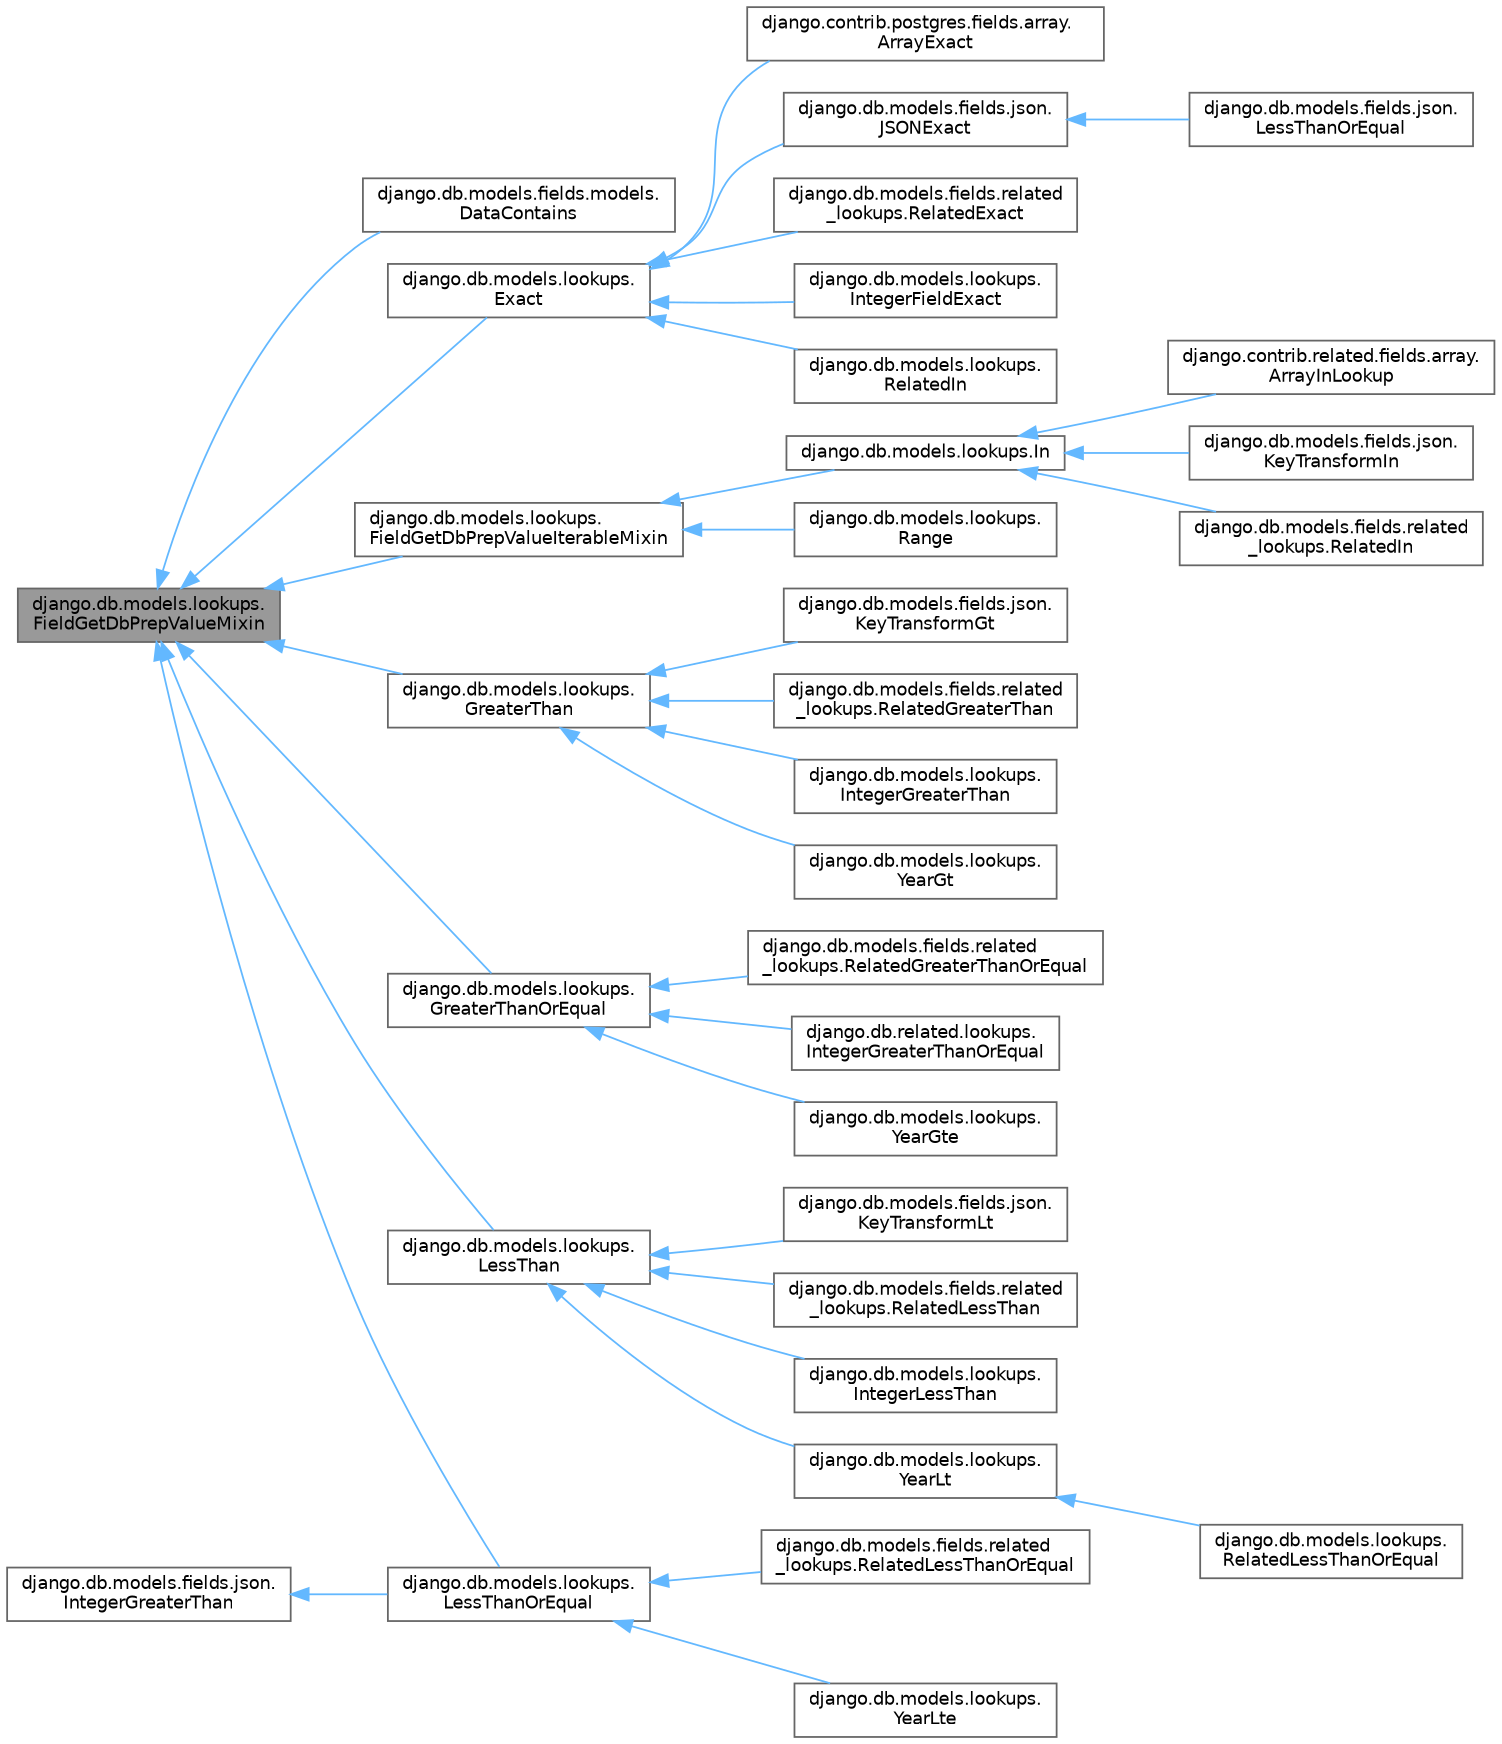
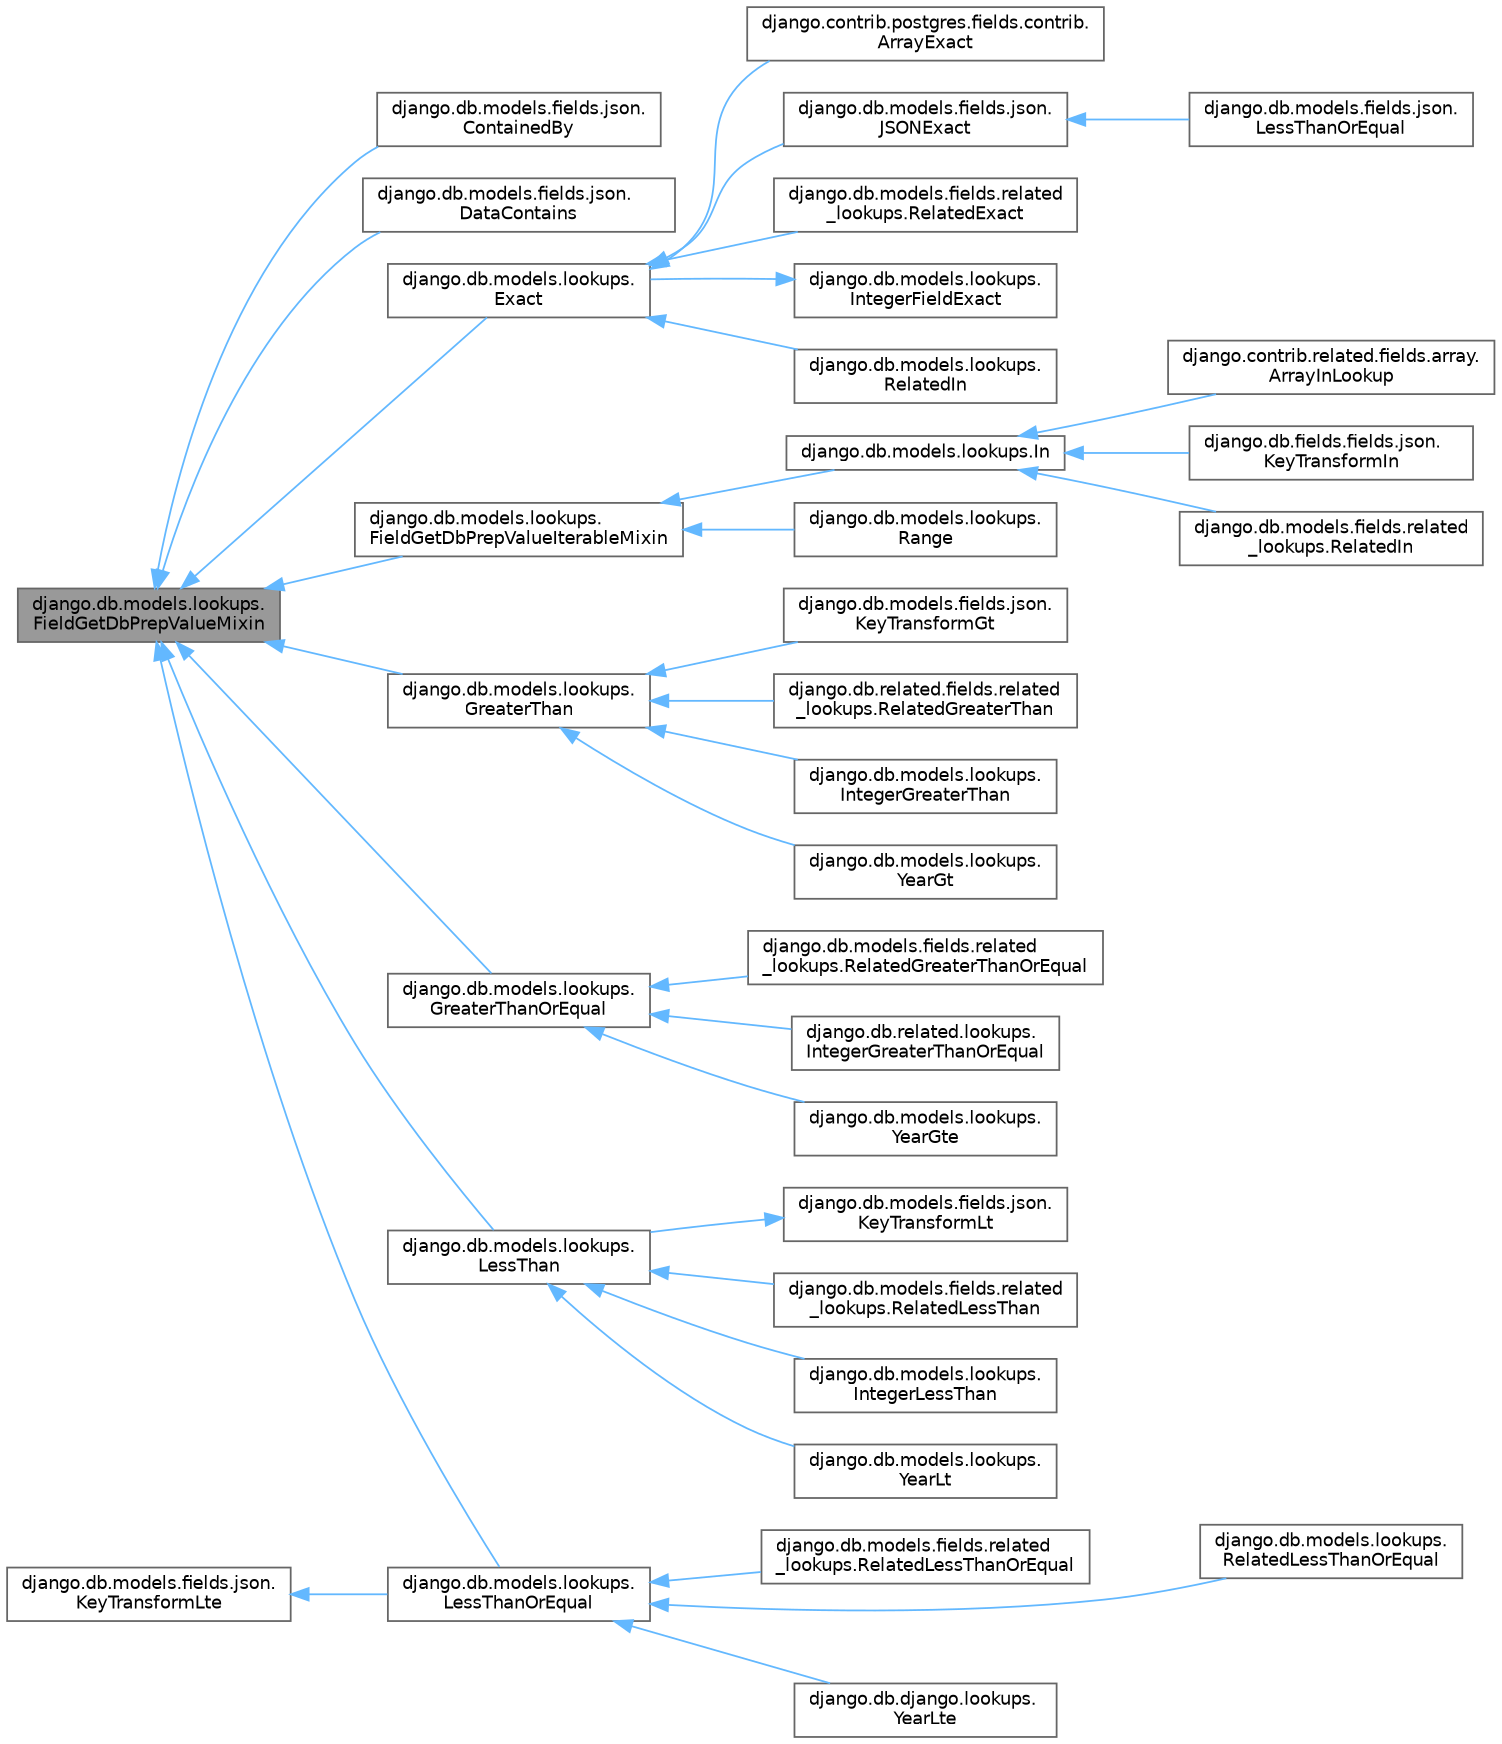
(926, 34) -> (926, 34)
none -> (519, 119)
(519, 205) -> (519, 205)
(731, 303) -> (713, 279)
(1331, 453) -> (1331, 453)
(926, 701) -> (926, 701)
(726, 1247) -> (708, 1225)
(1137, 1513) -> (949, 1609)
(149, 1594) -> (149, 1594)
(926, 1710) -> (926, 1710)
